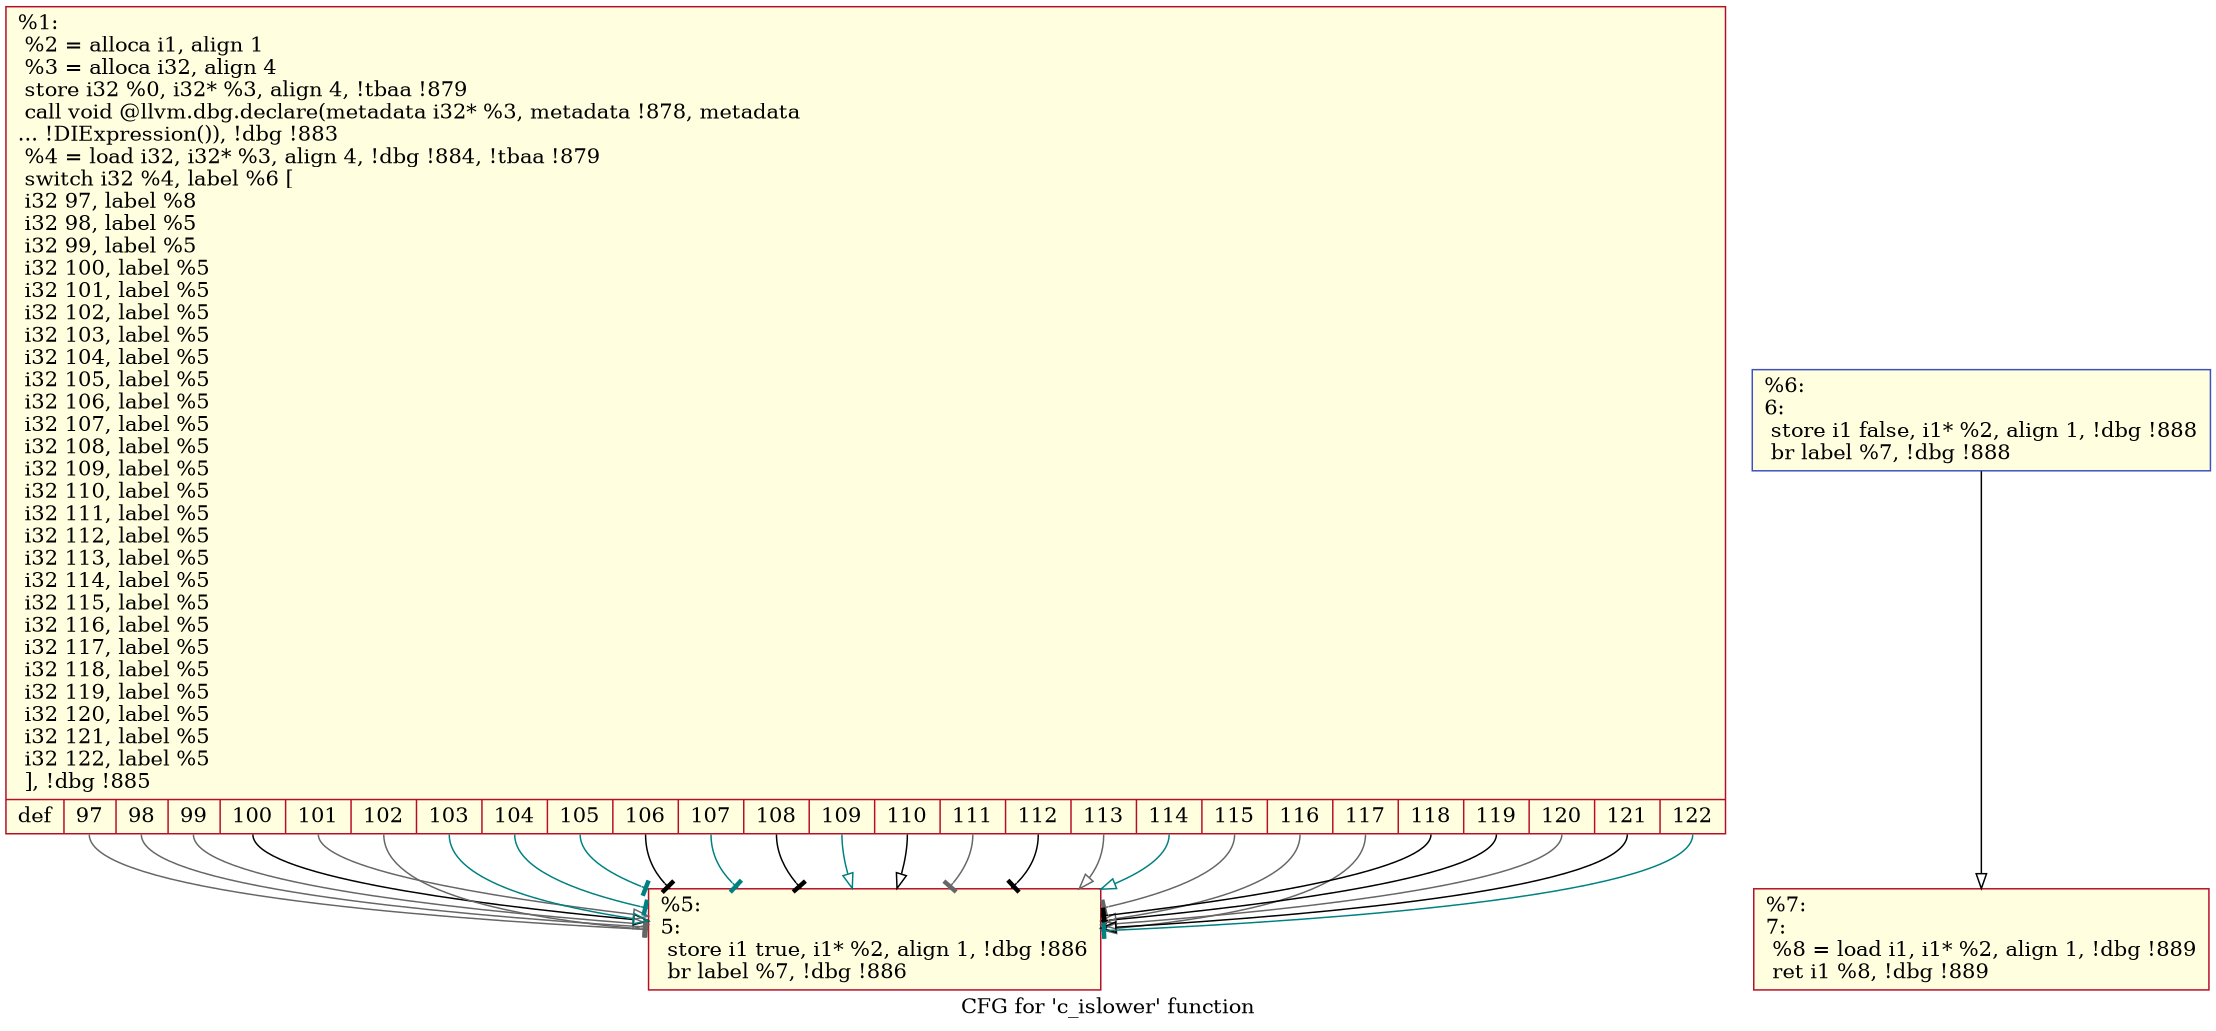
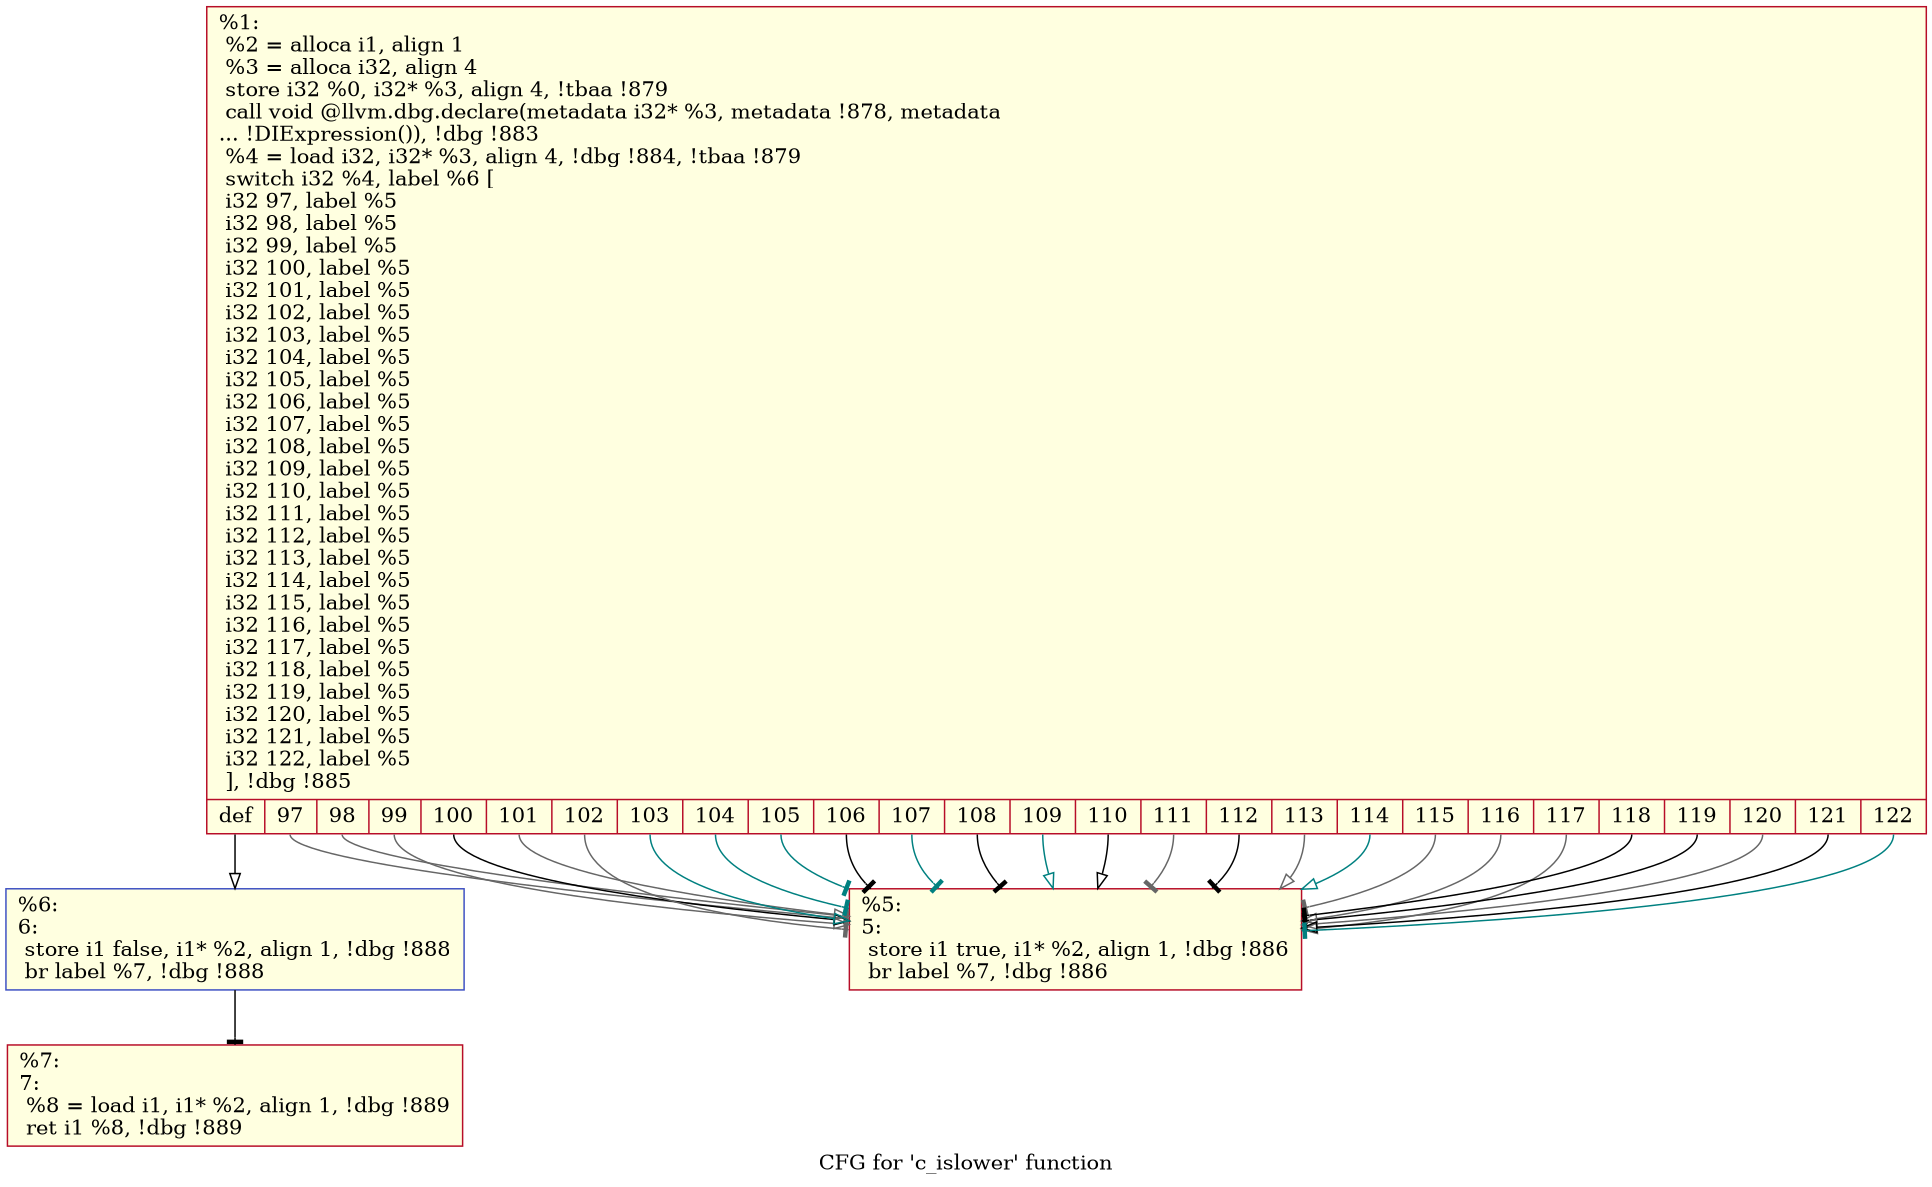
(108, 202) -> (309, 202)
(1981, 672) -> (235, 1014)
none -> (235, 854)
